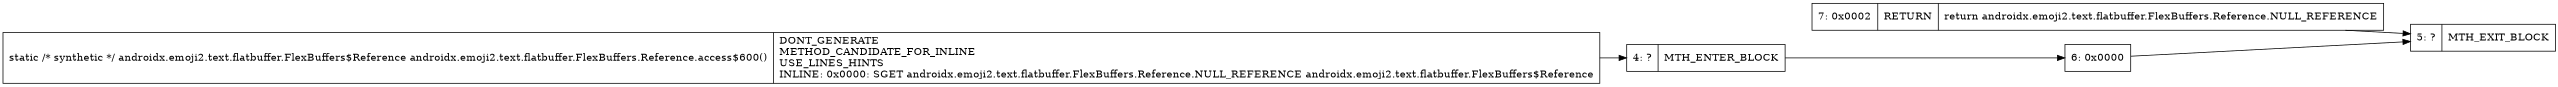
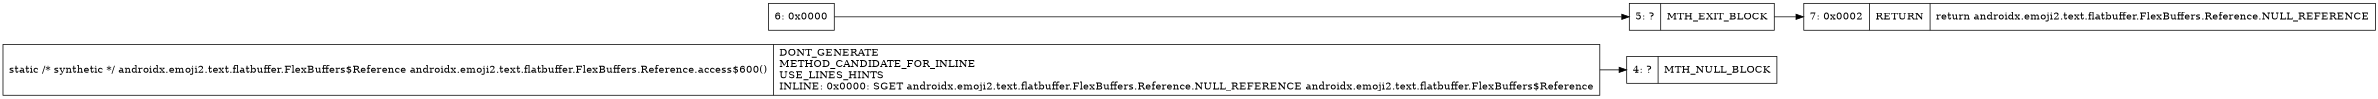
(2374, 32) -> (1785, 17)
(1722, 58) -> (1717, 69)
(1921, 58) -> none
